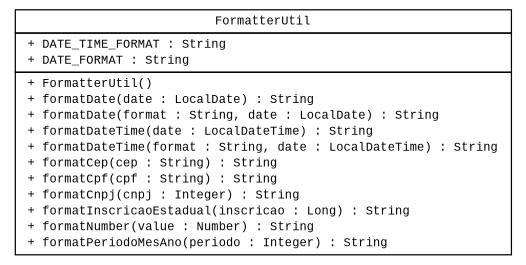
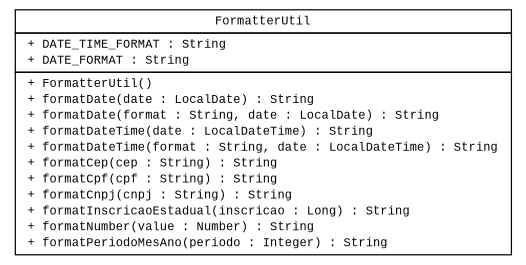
(164, 195) -> (160, 195)
